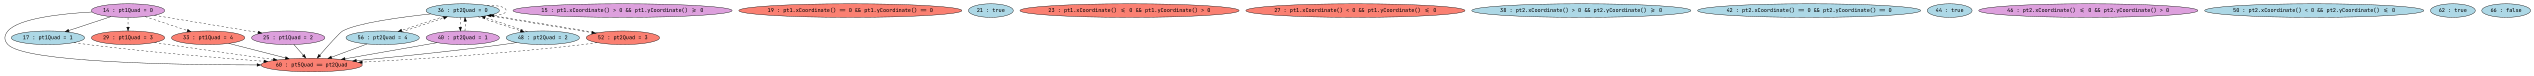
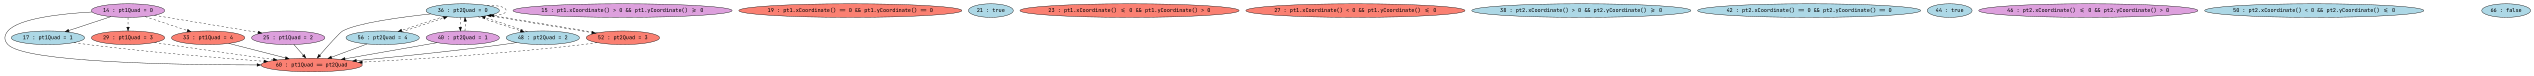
(2453, 11) -> none
(312, 65) -> (312, 65)
